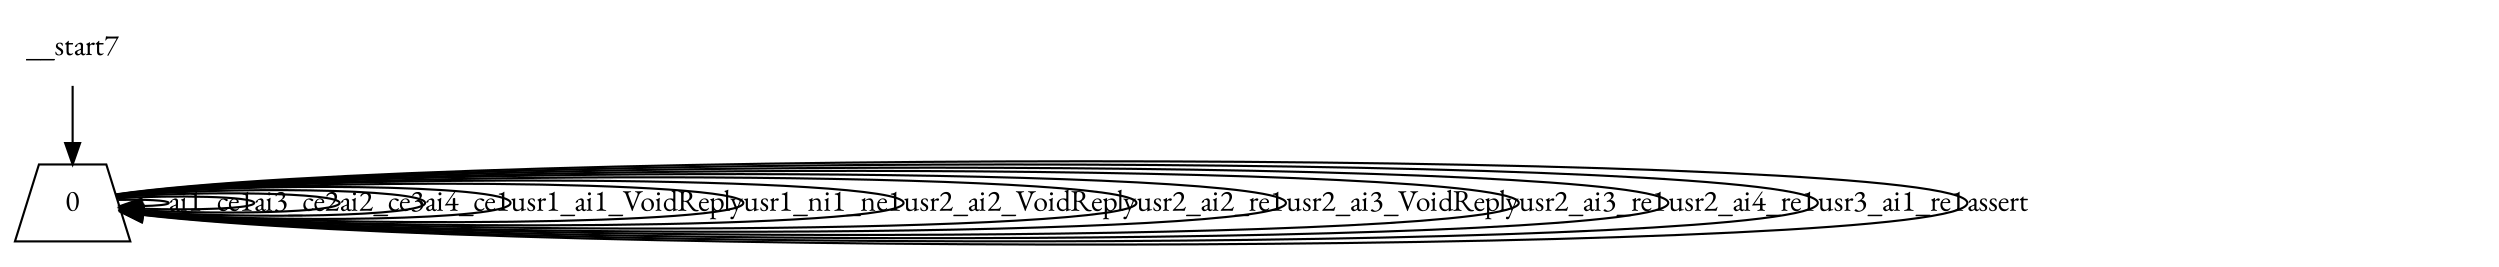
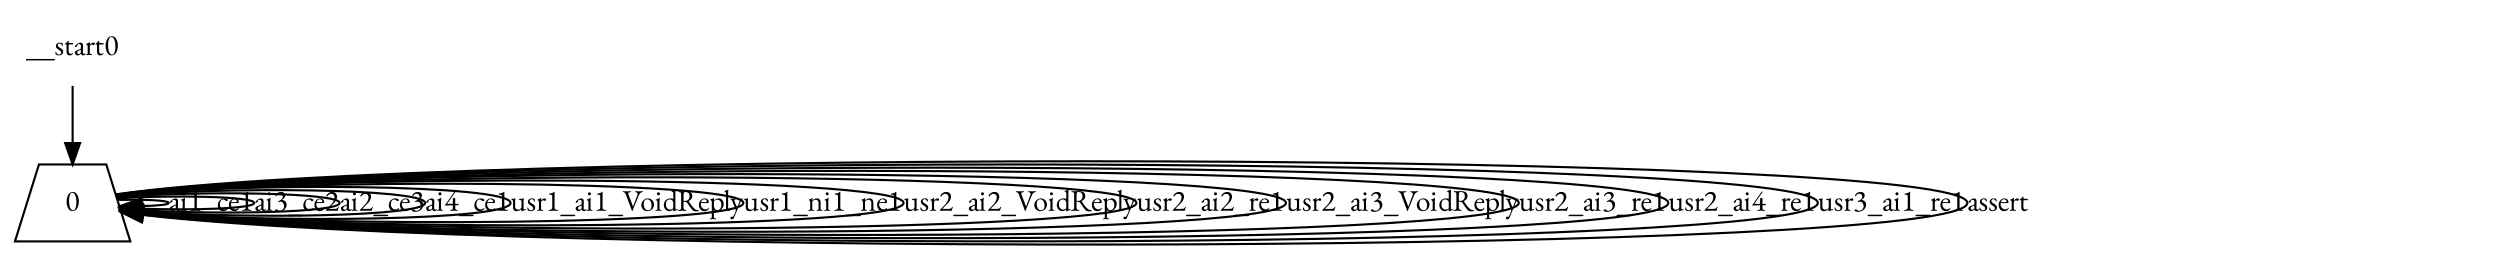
(73, 47) -> (73, 47)
